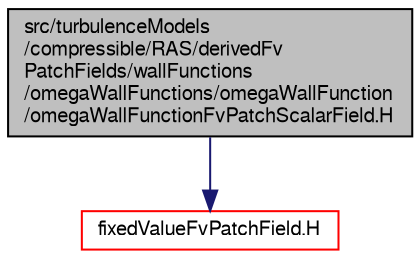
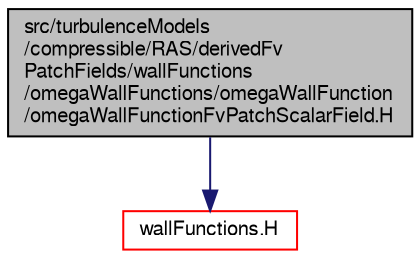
(210, 230) -> (210, 230)
